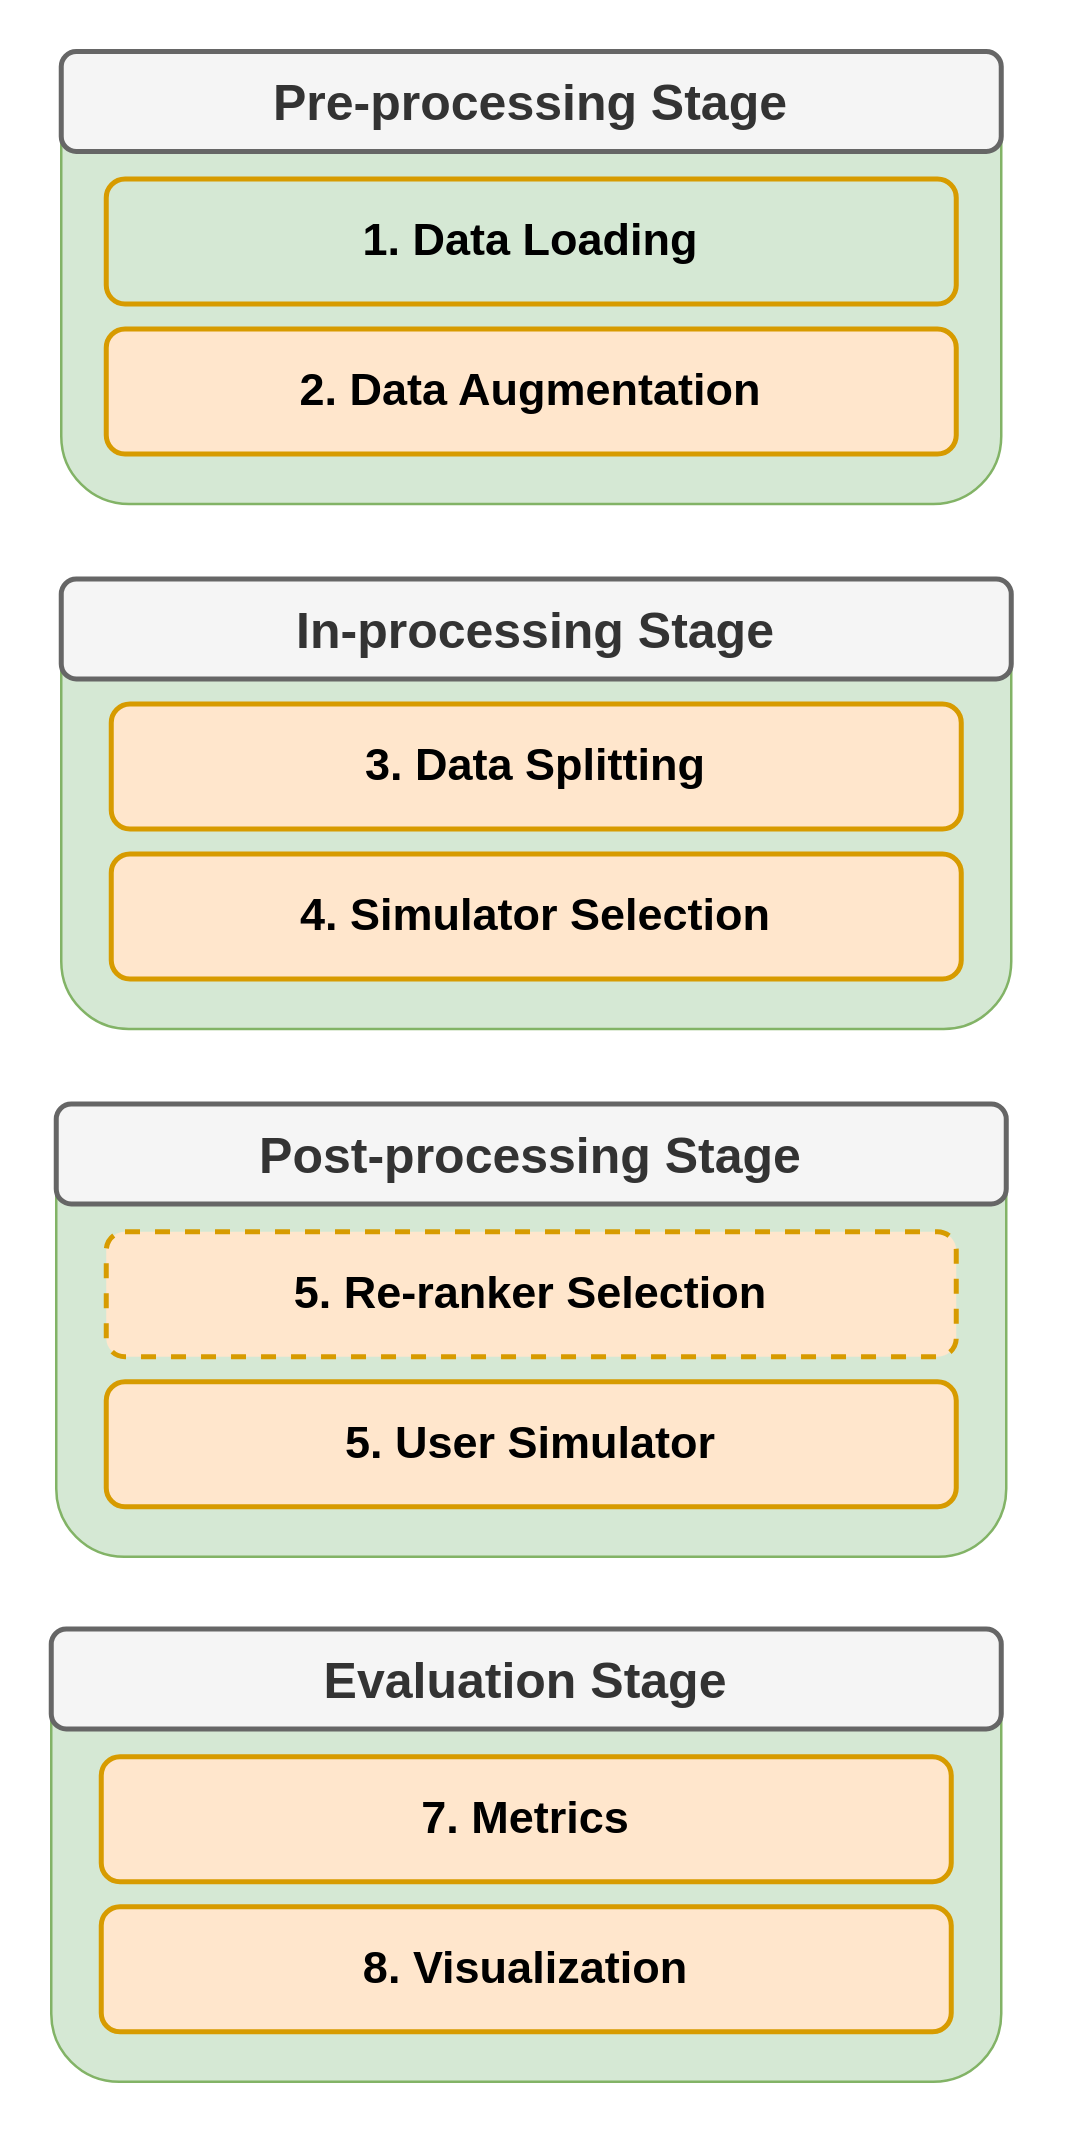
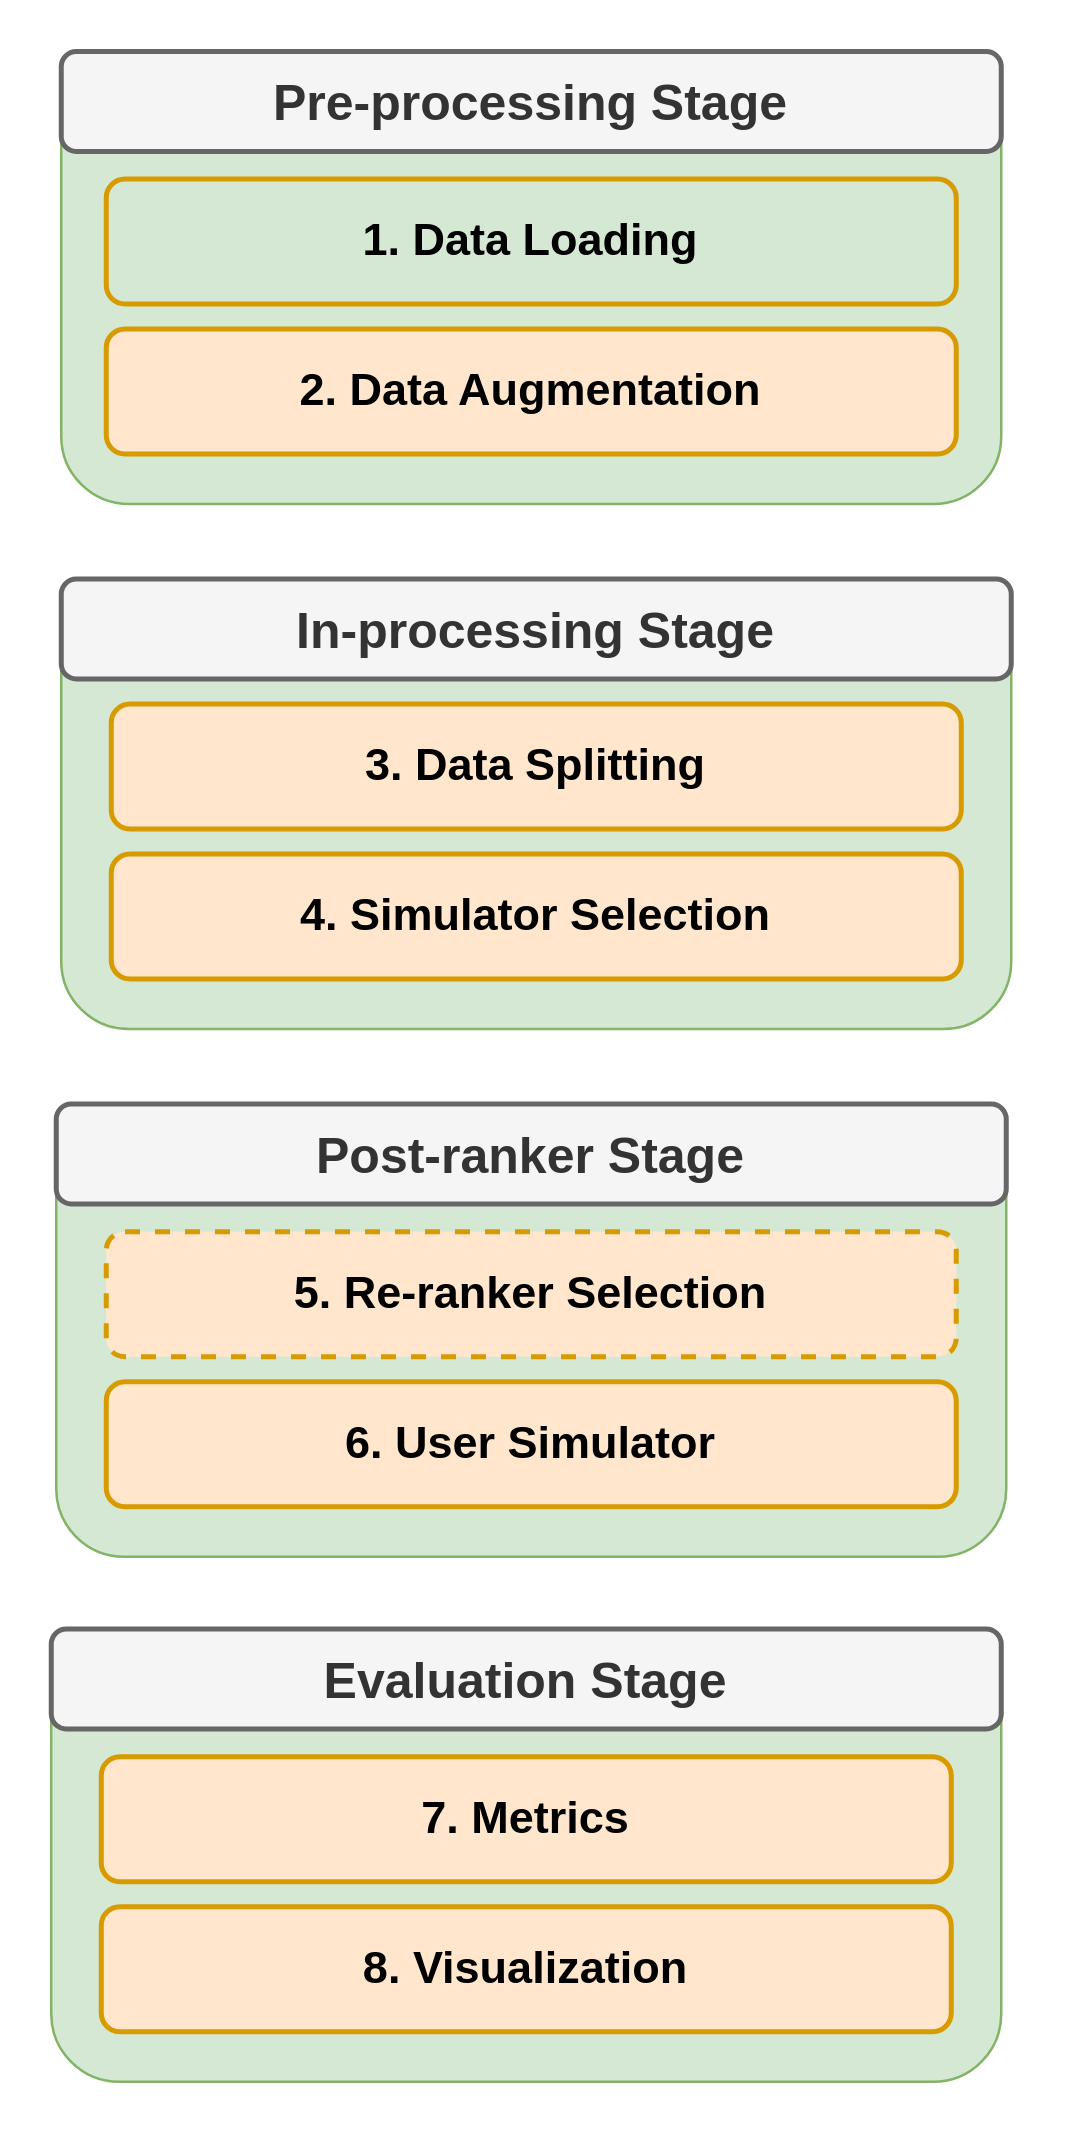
(531, 1154) -> (531, 1154)
(531, 1444) -> (531, 1444)
